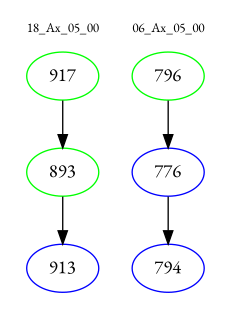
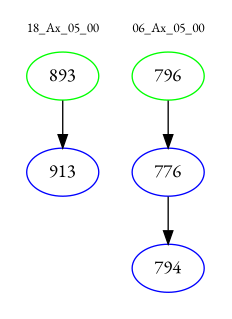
(63, 76) -> none
